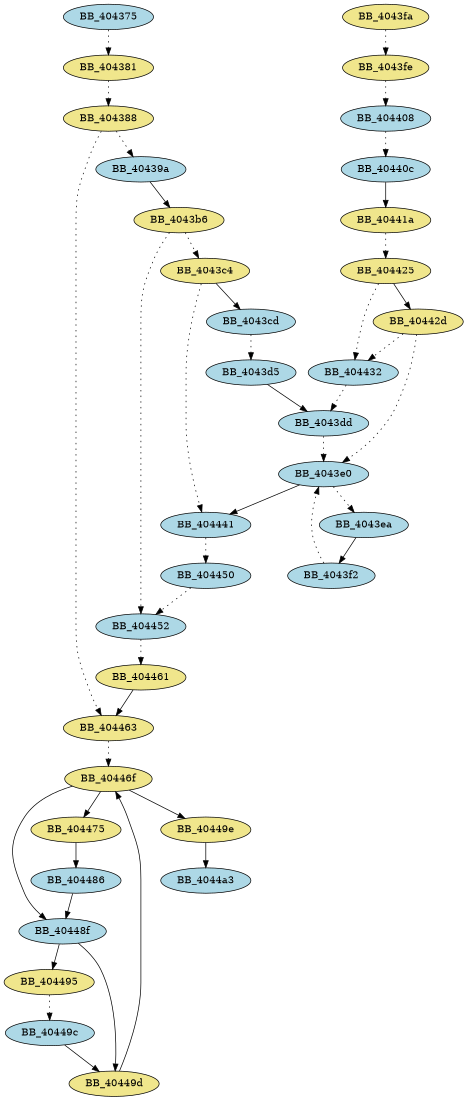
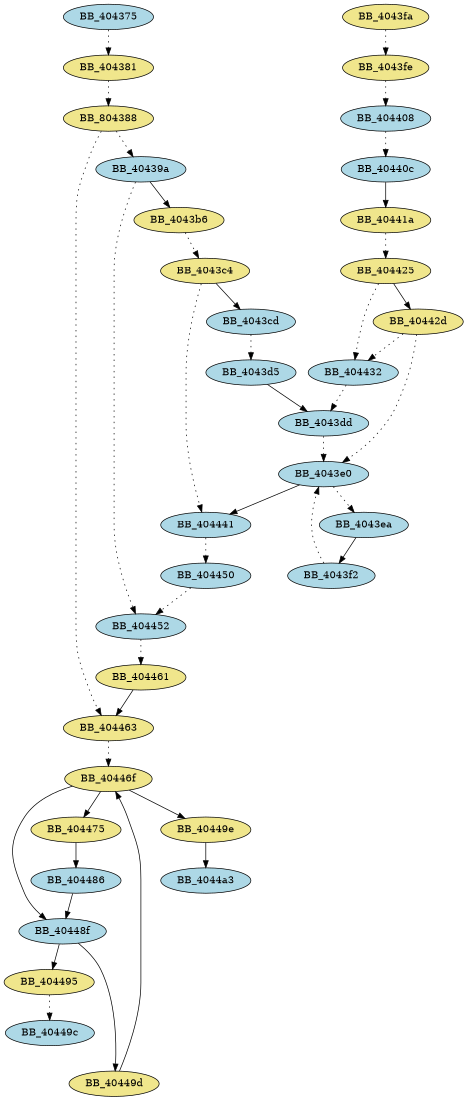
(108, 119) -> (108, 119)
(141, 417) -> (114, 394)
(79, 1056) -> none
